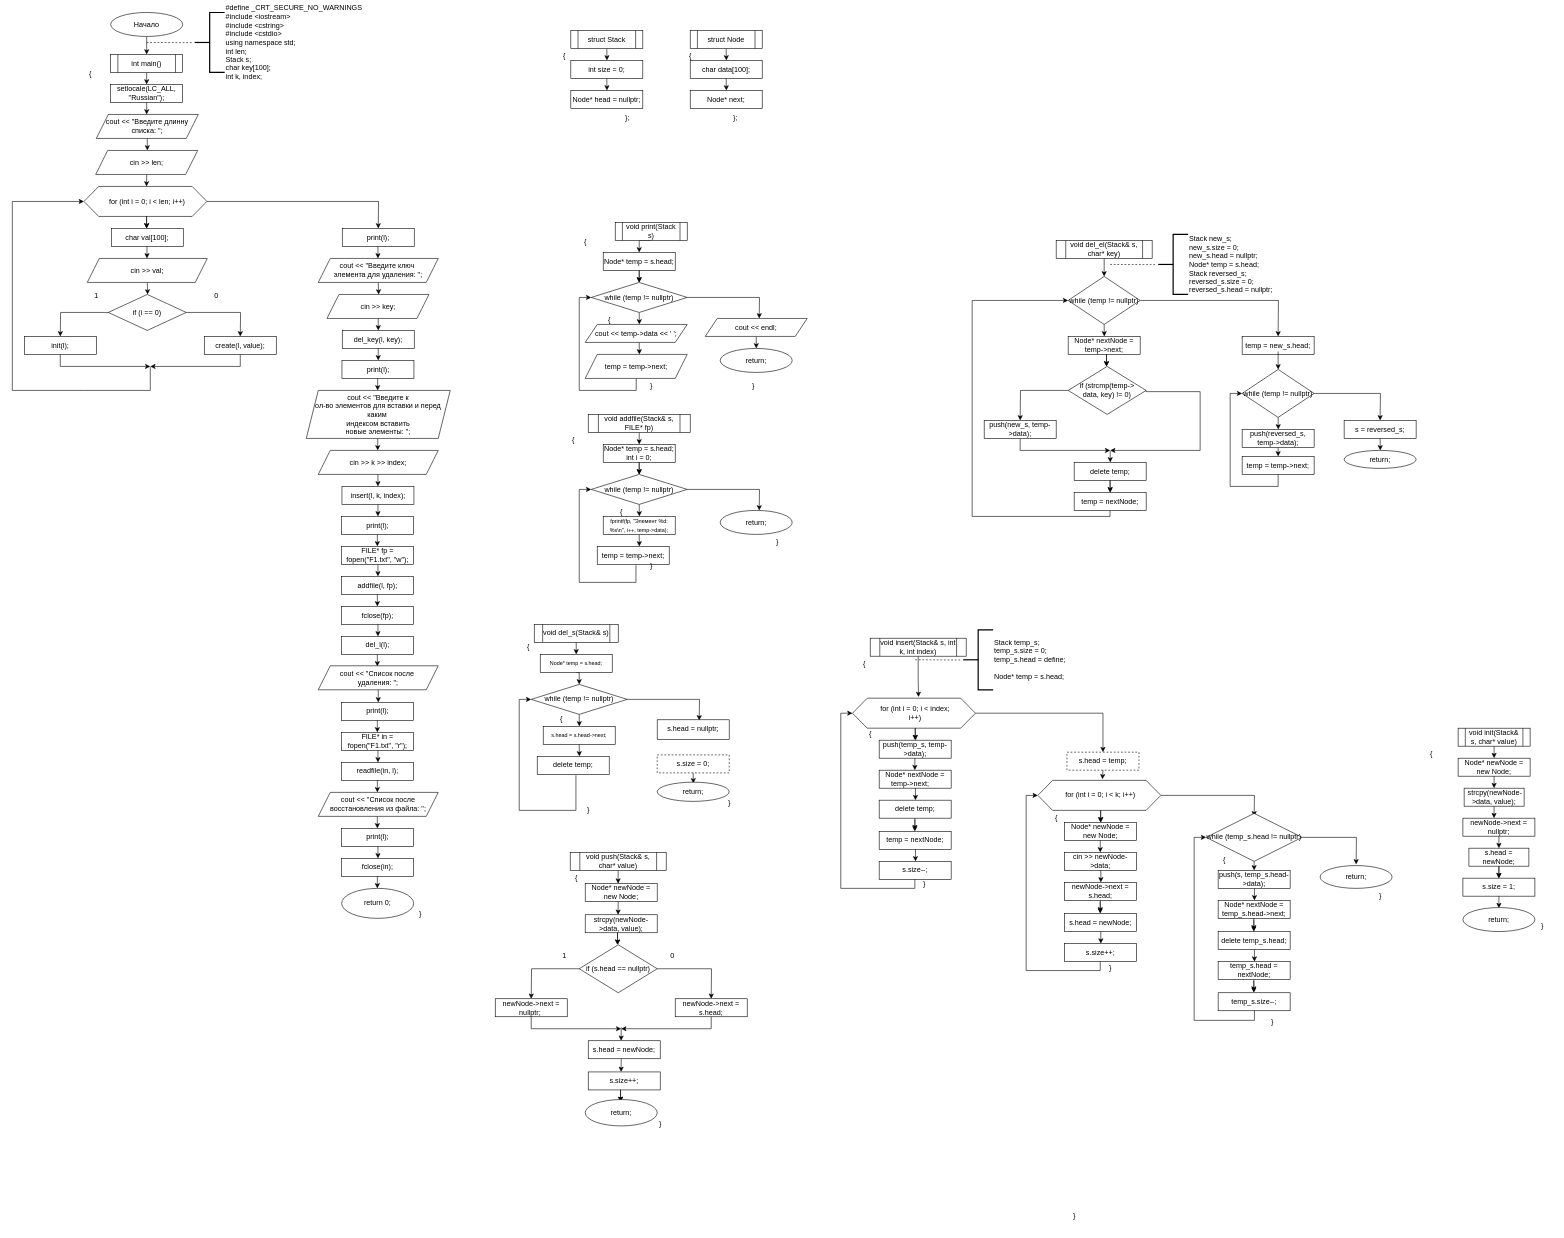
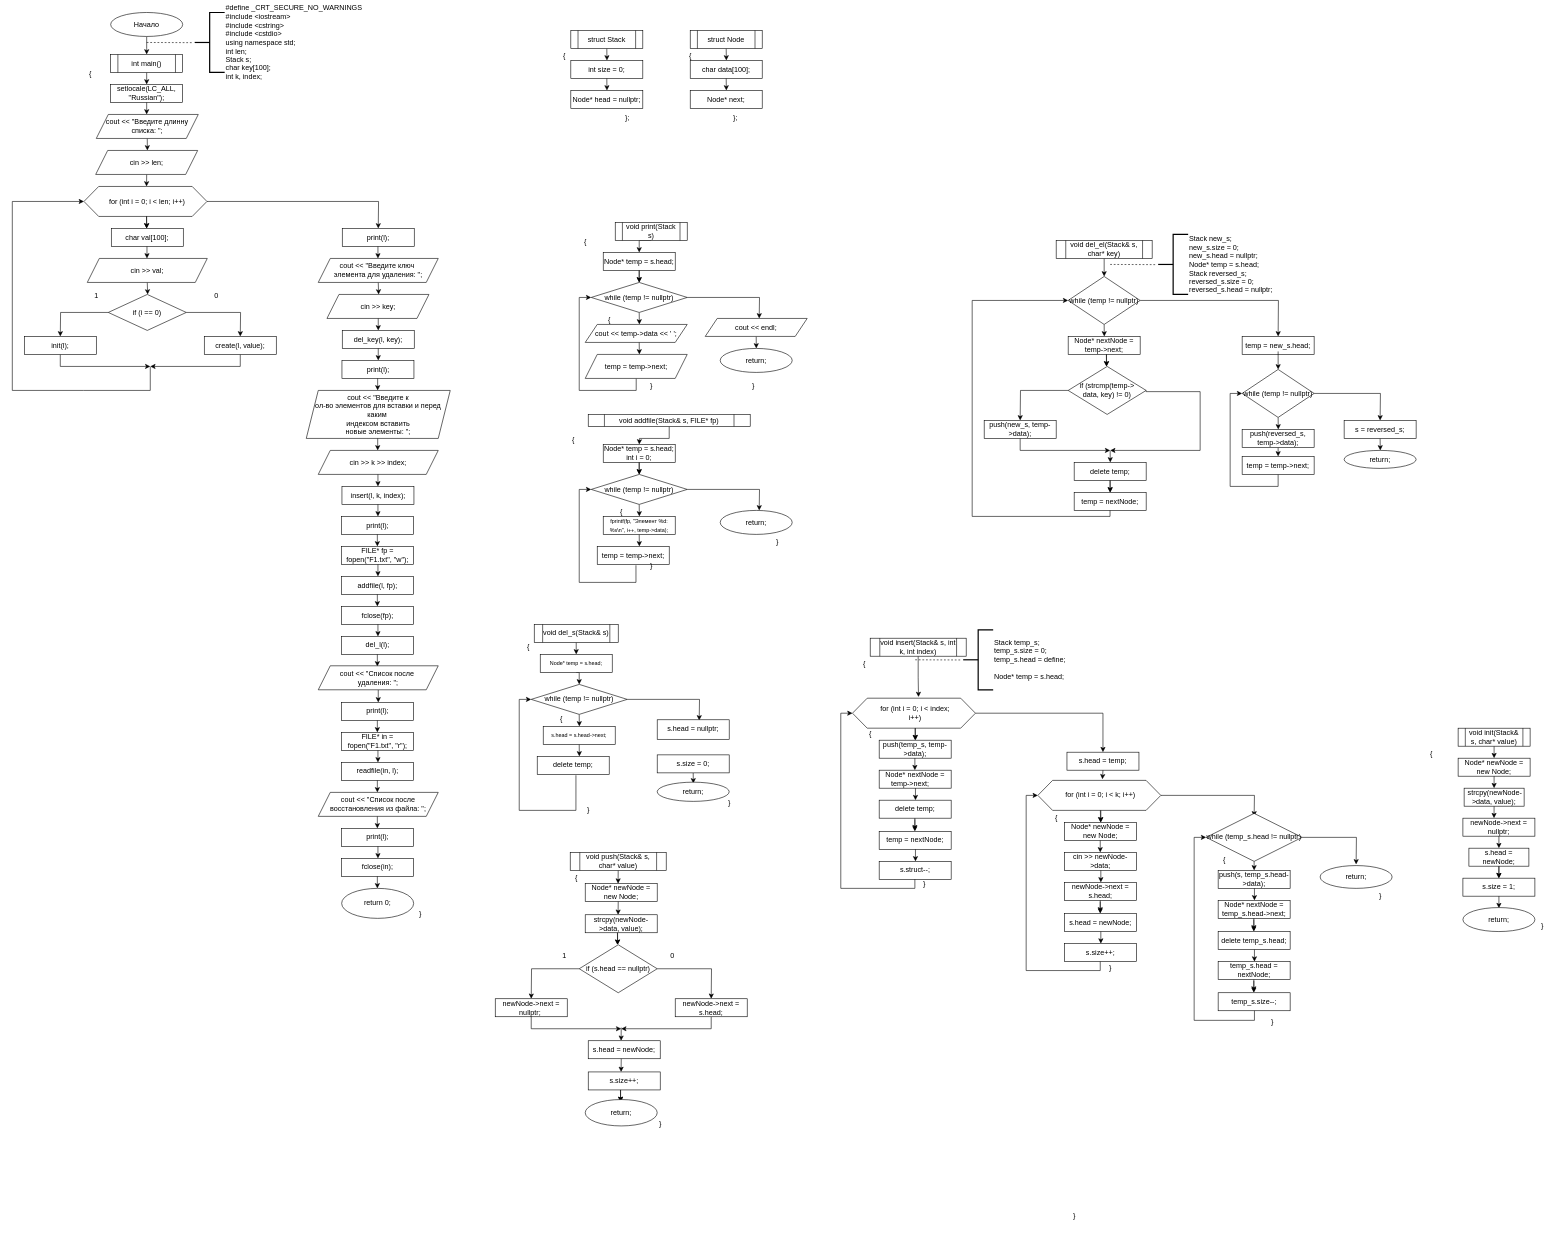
(639, 423) -> (669, 420)
(1103, 761) -> (1103, 761)
(693, 764) -> (693, 764)
(915, 870) -> (915, 870)
